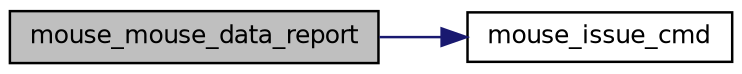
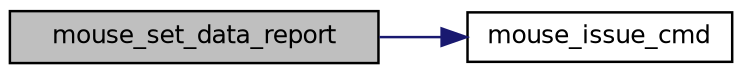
(194, 37) -> (194, 37)
